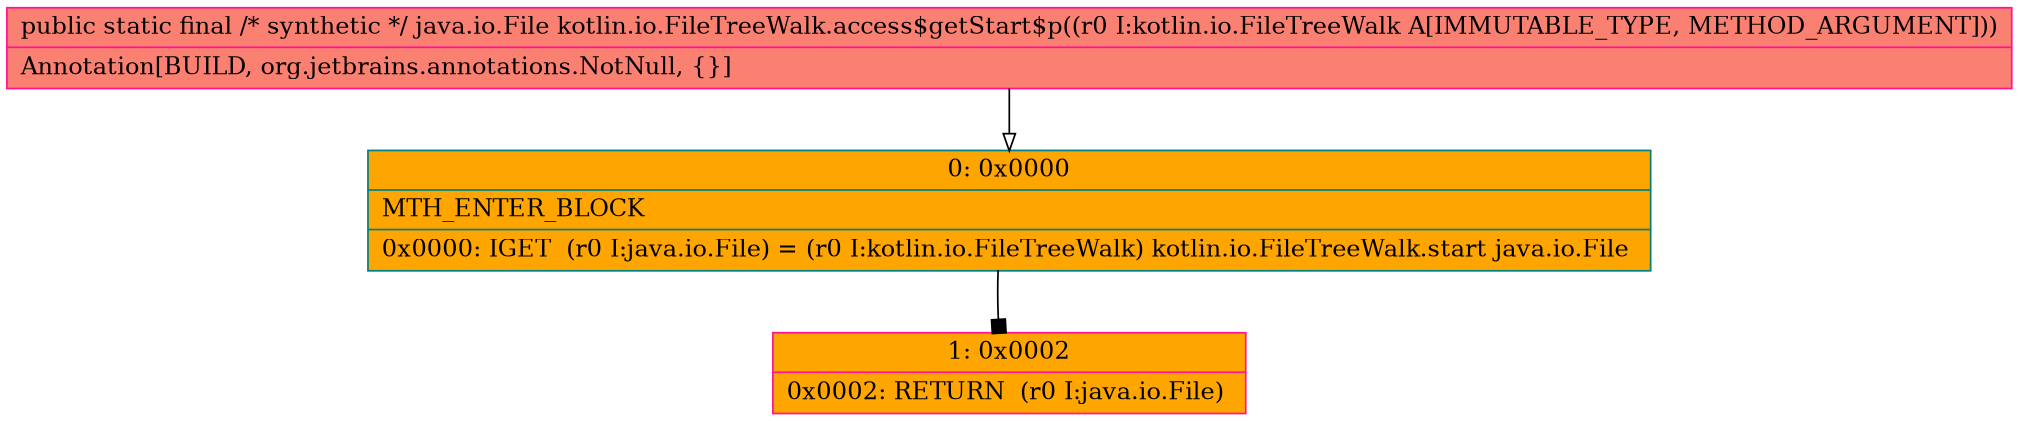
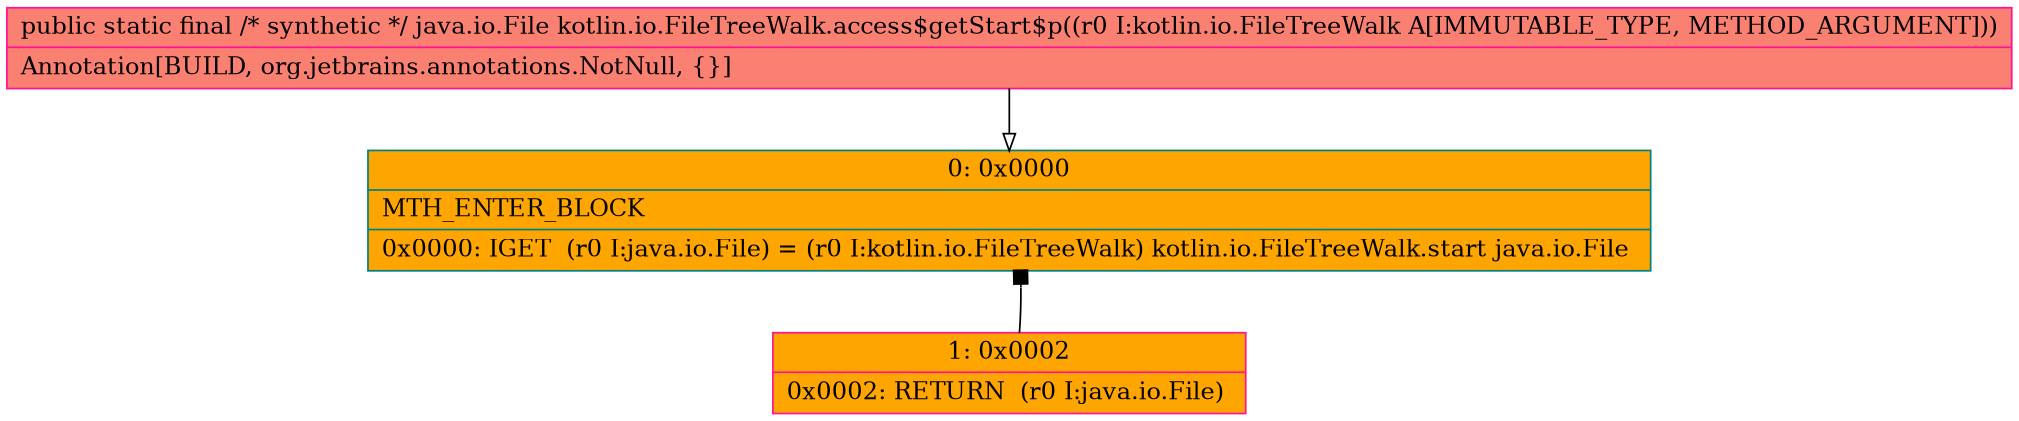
(998, 293) -> (1021, 310)
